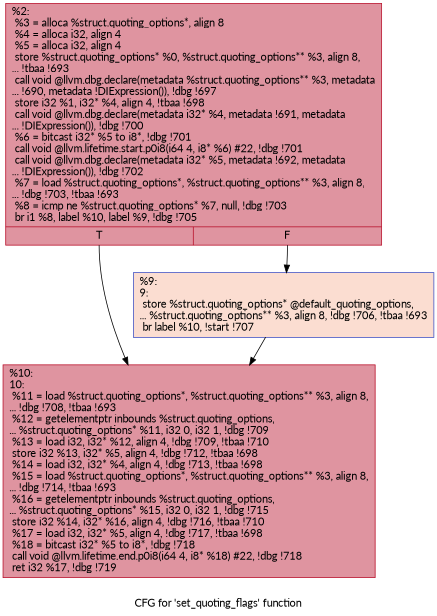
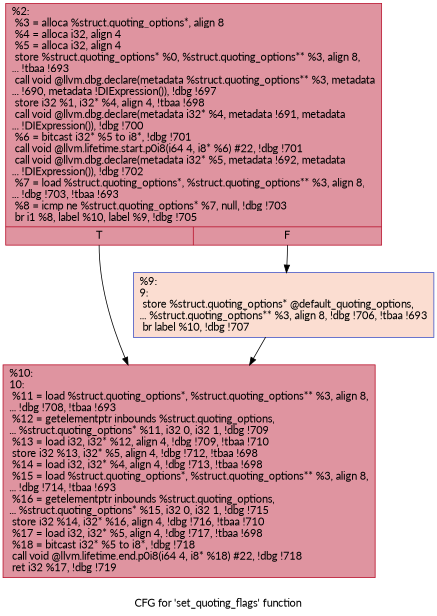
(197, 327) -> (195, 327)
